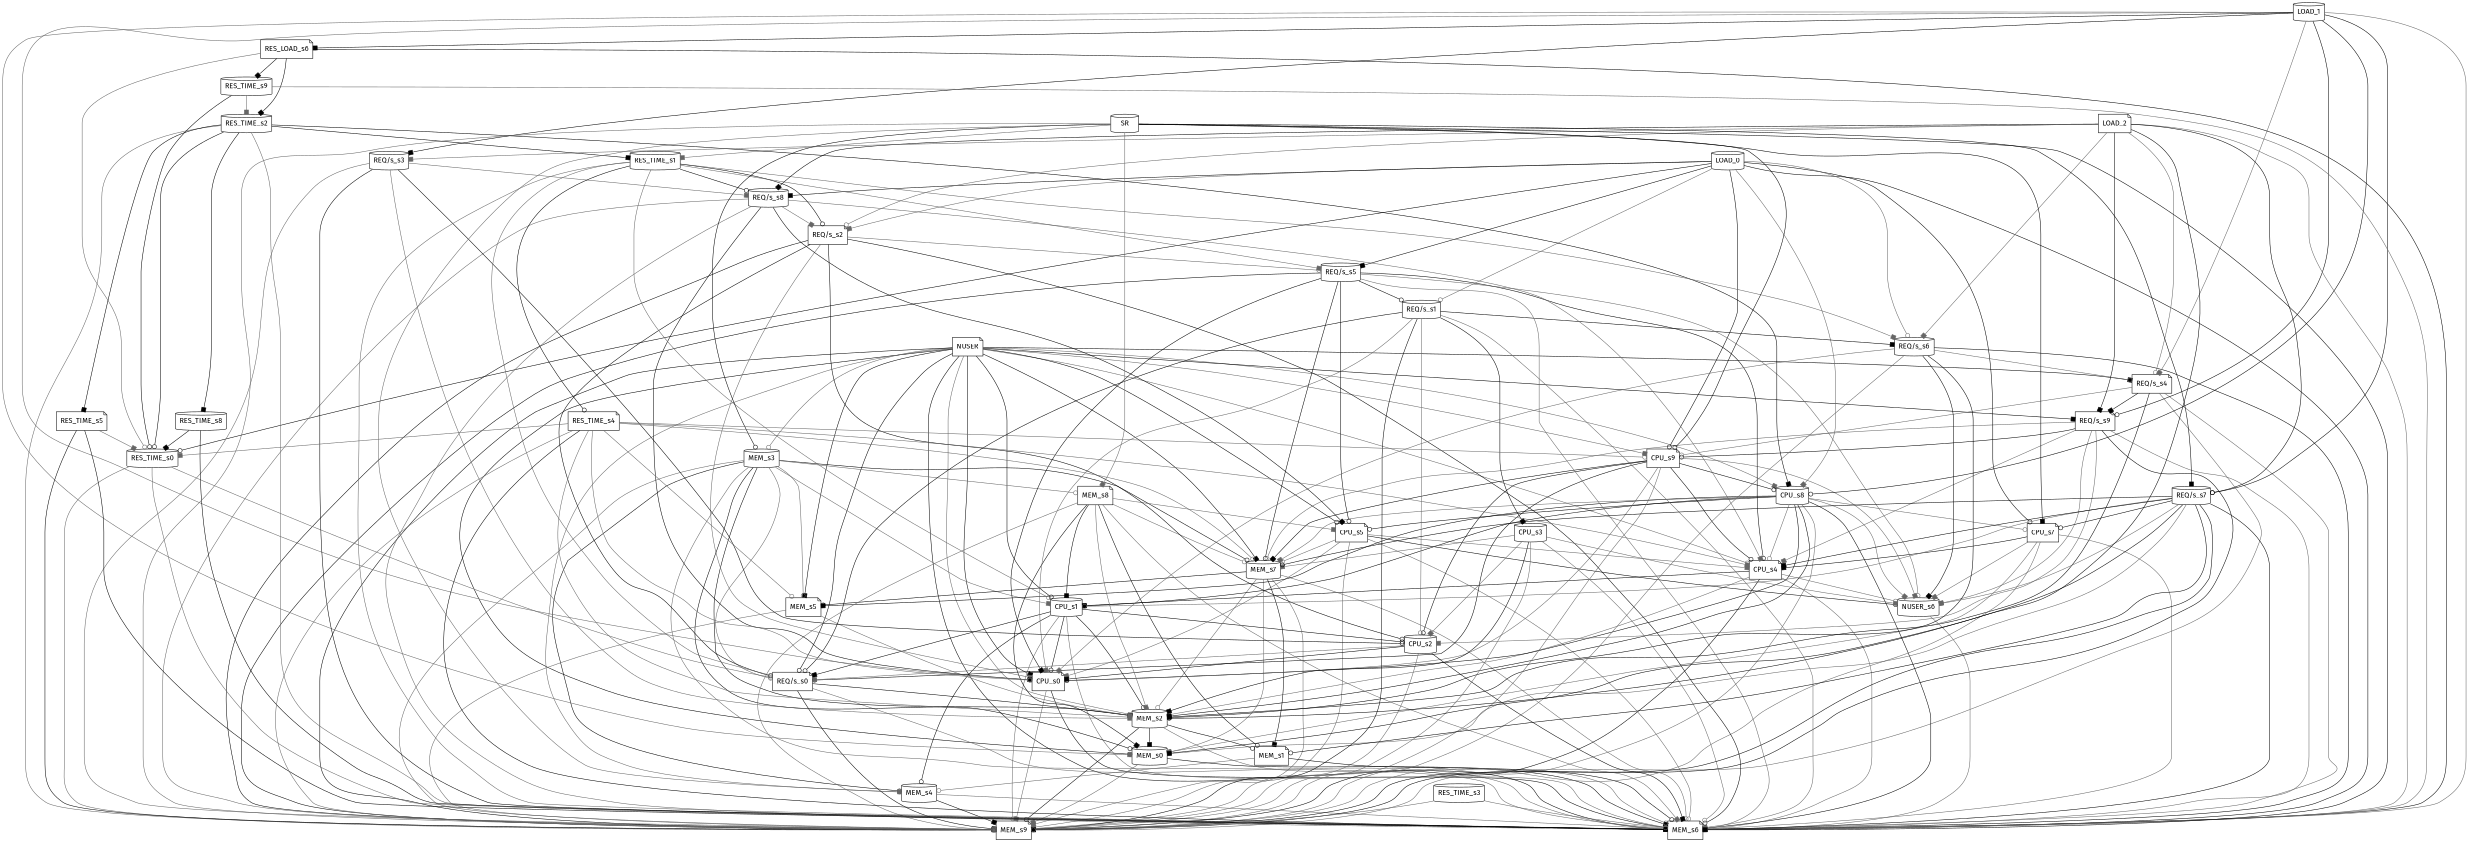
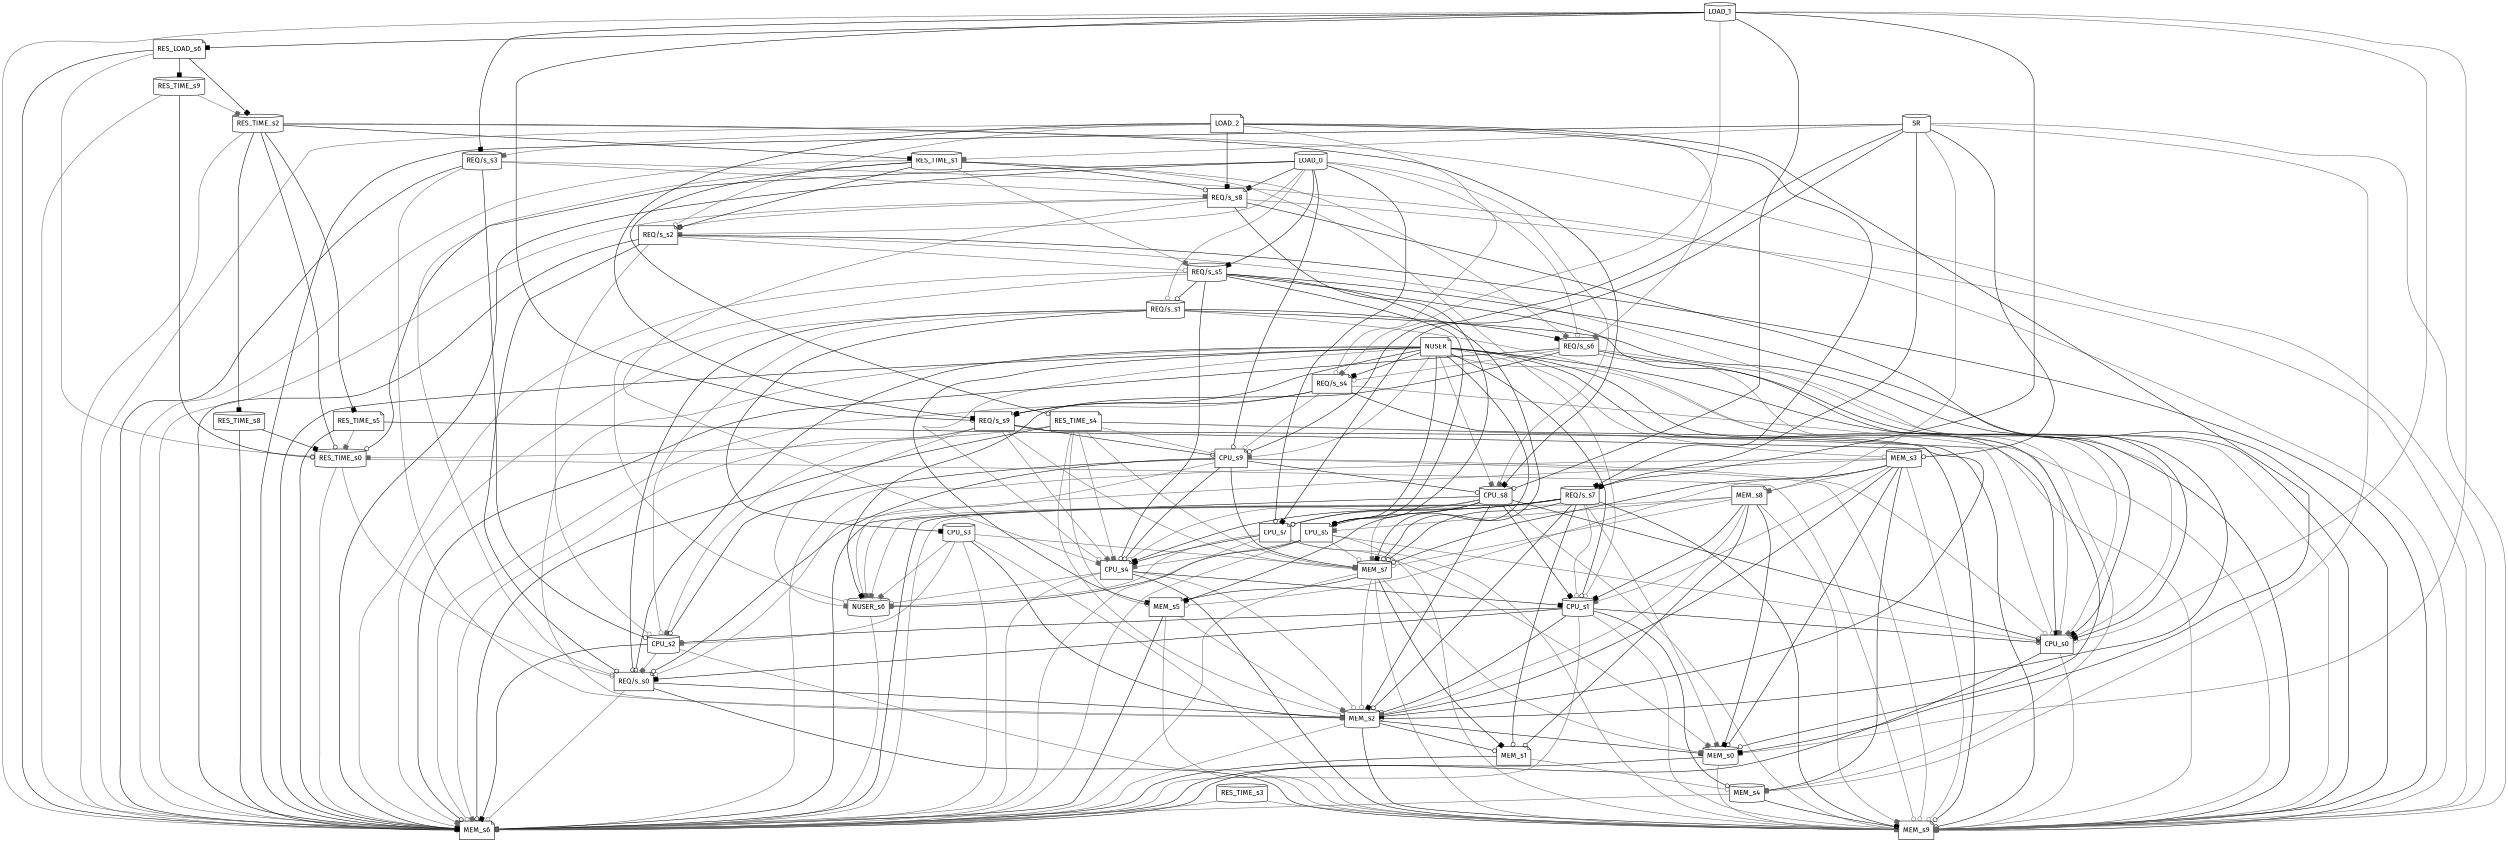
(768, 198) -> (1227, 198)
(2279, 282) -> (1769, 169)
(1059, 462) -> (555, 441)
(1287, 658) -> none
none -> (1007, 811)
